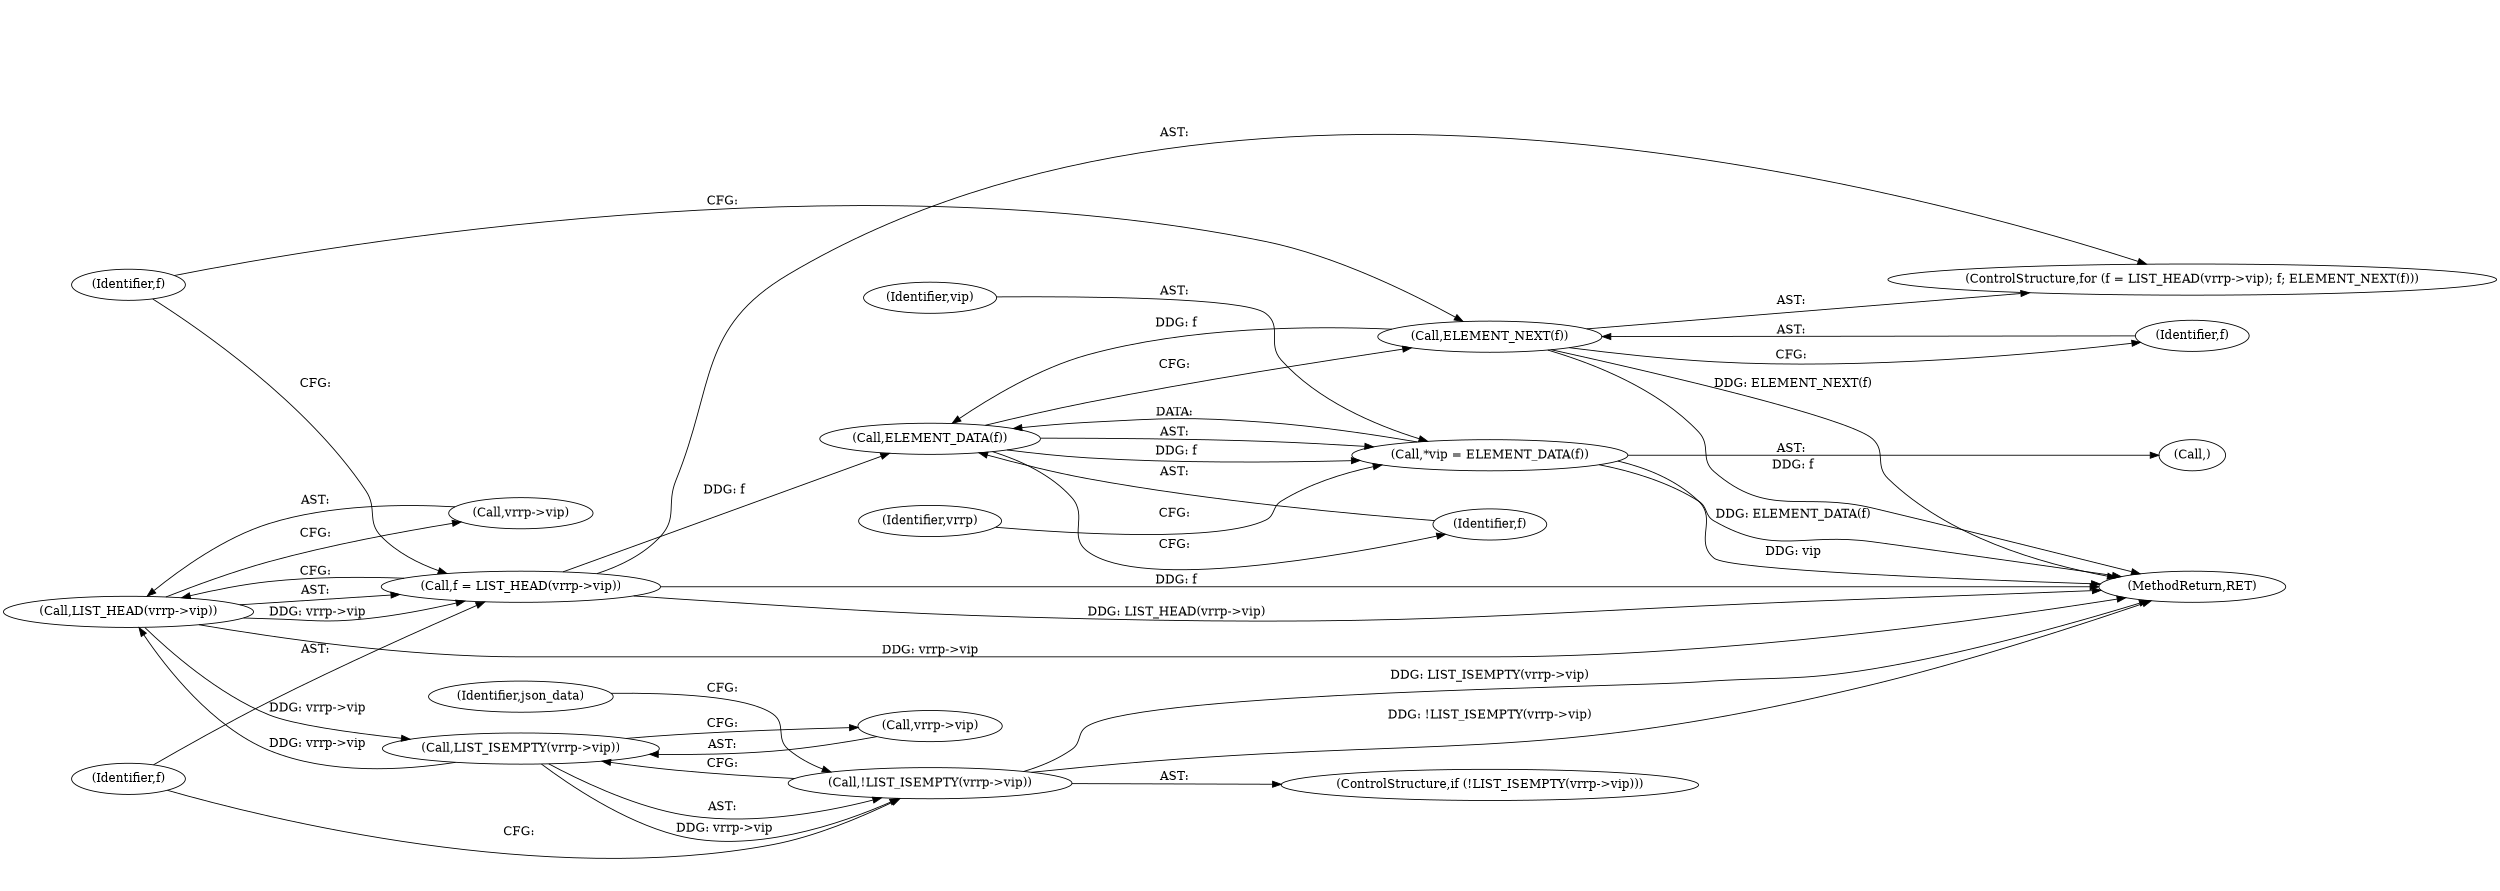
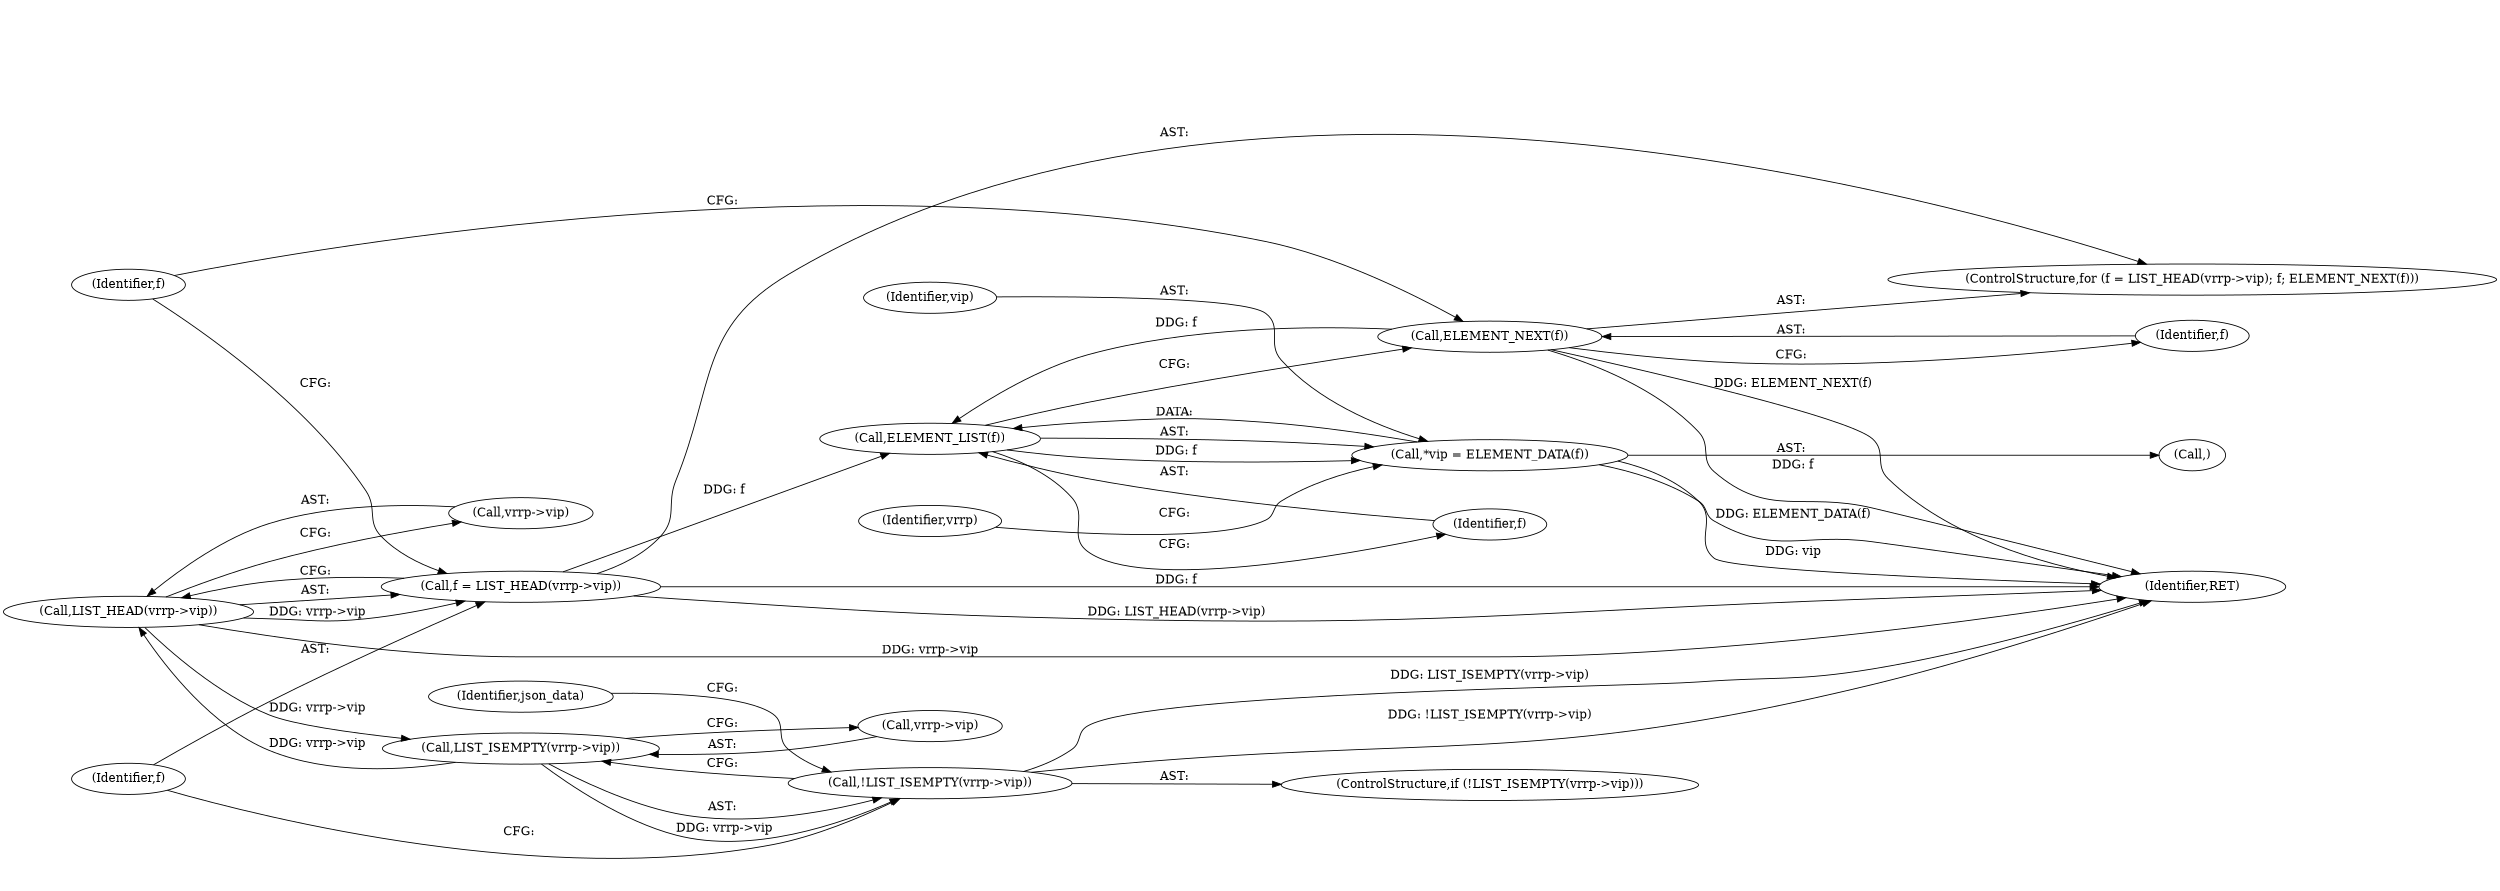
(930, 439) -> (930, 439)
(2192, 587) -> (2192, 587)
